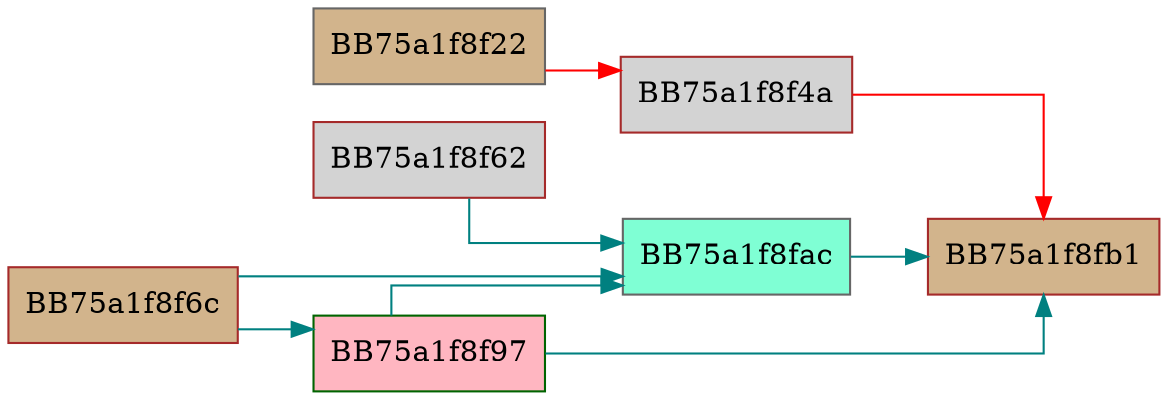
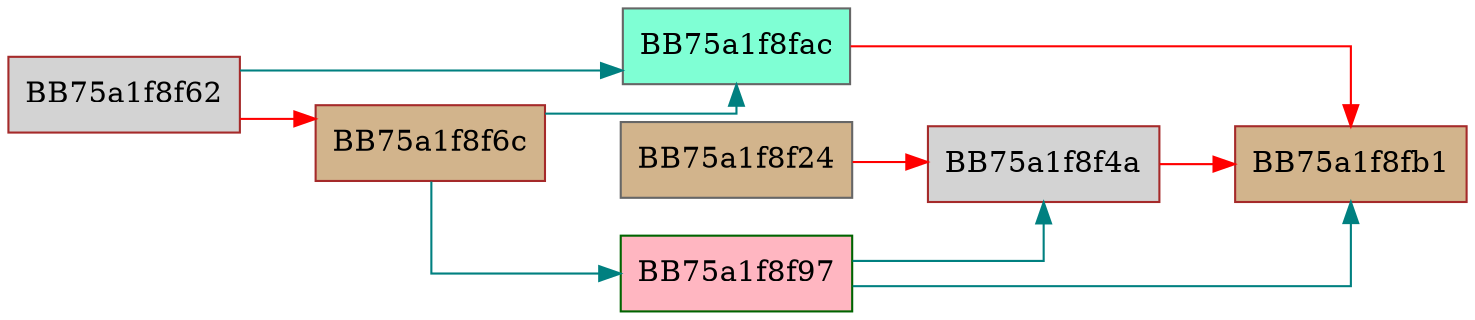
(429, 46) -> (736, 160)
none -> (267, 119)
(878, 257) -> (1130, 46)
(481, 285) -> (967, 261)
